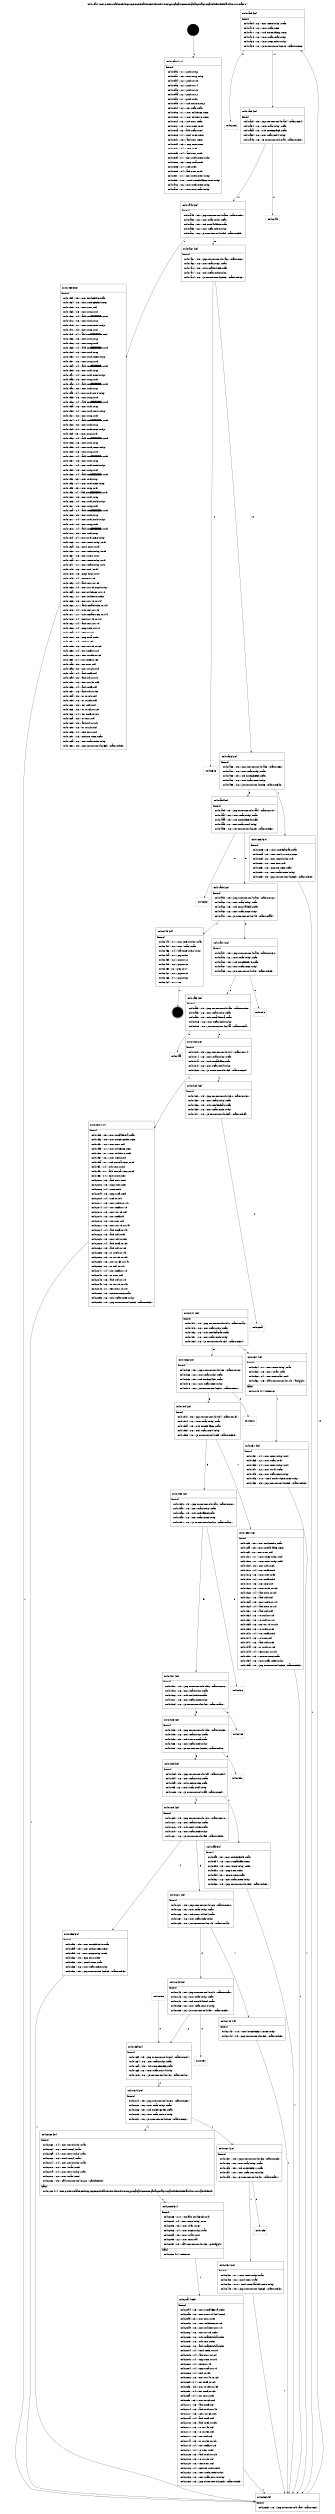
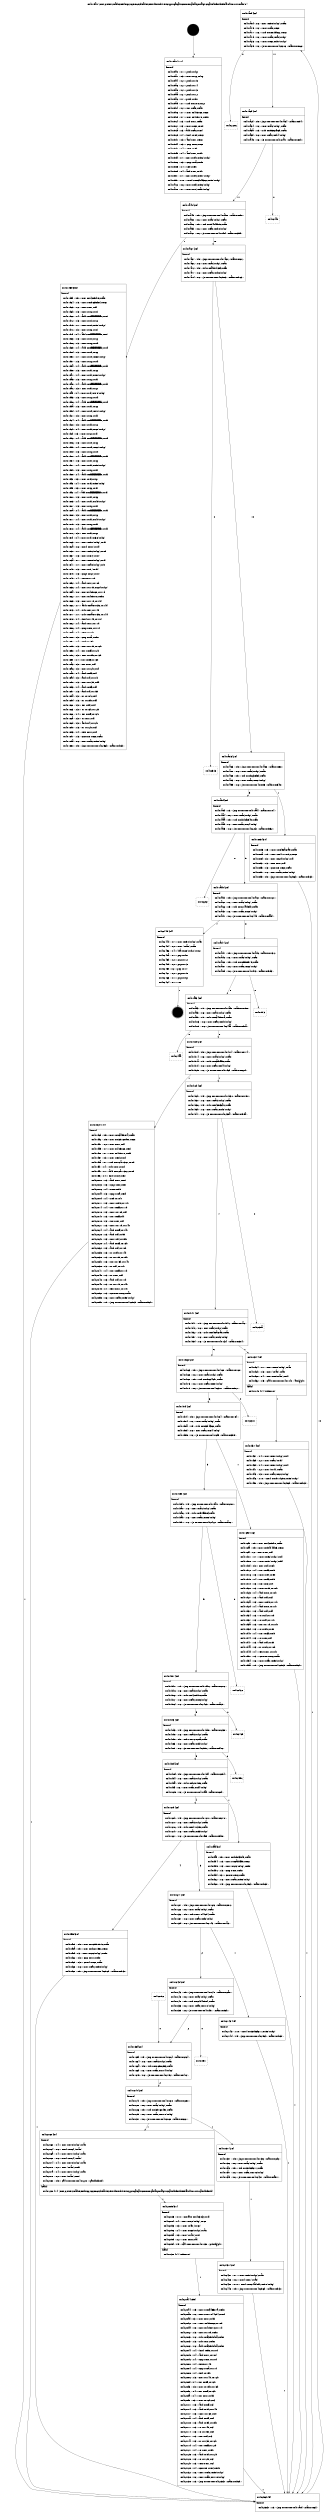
none -> (217, 1213)
(260, 2231) -> none
